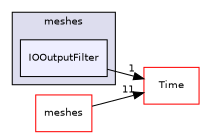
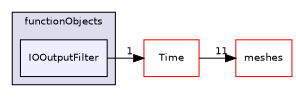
(64, 22) -> (64, 22)
(113, 101) -> (212, 58)
